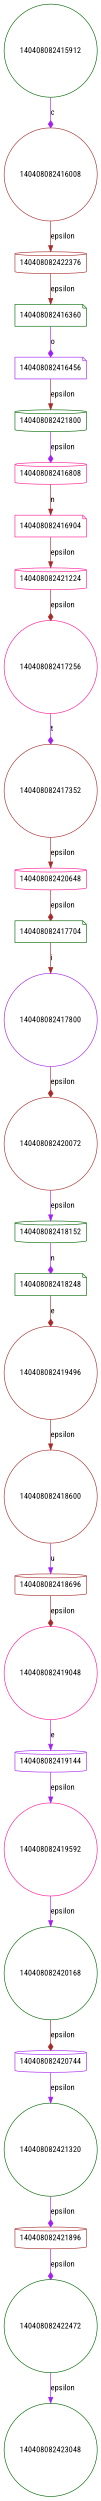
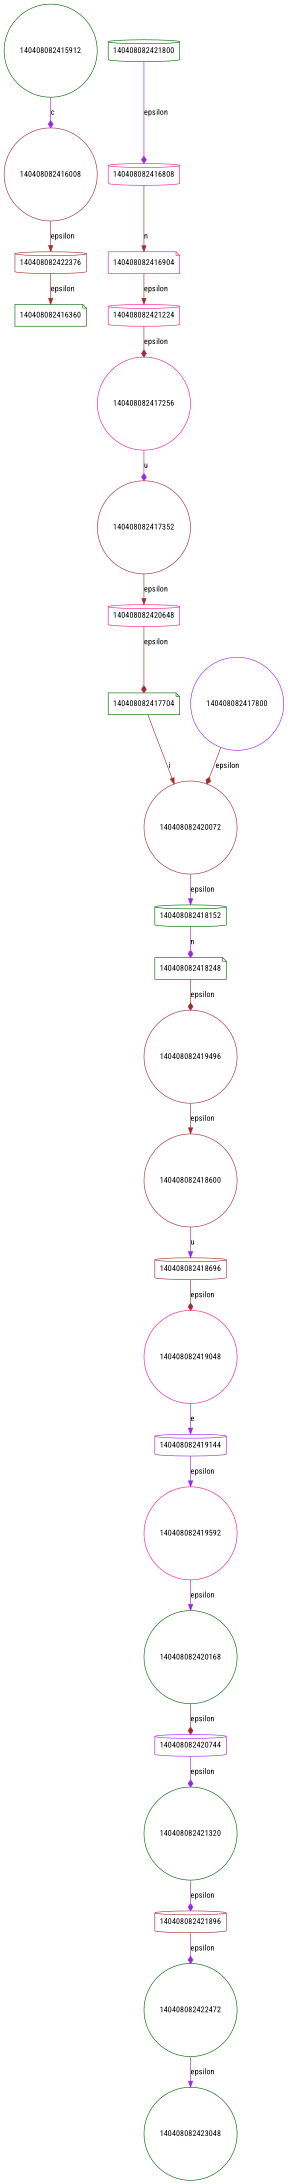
(51, 368) -> none
(52, 729) -> (146, 465)
(51, 955) -> (160, 746)
(53, 1311) -> (203, 995)
(51, 2085) -> (191, 1768)
